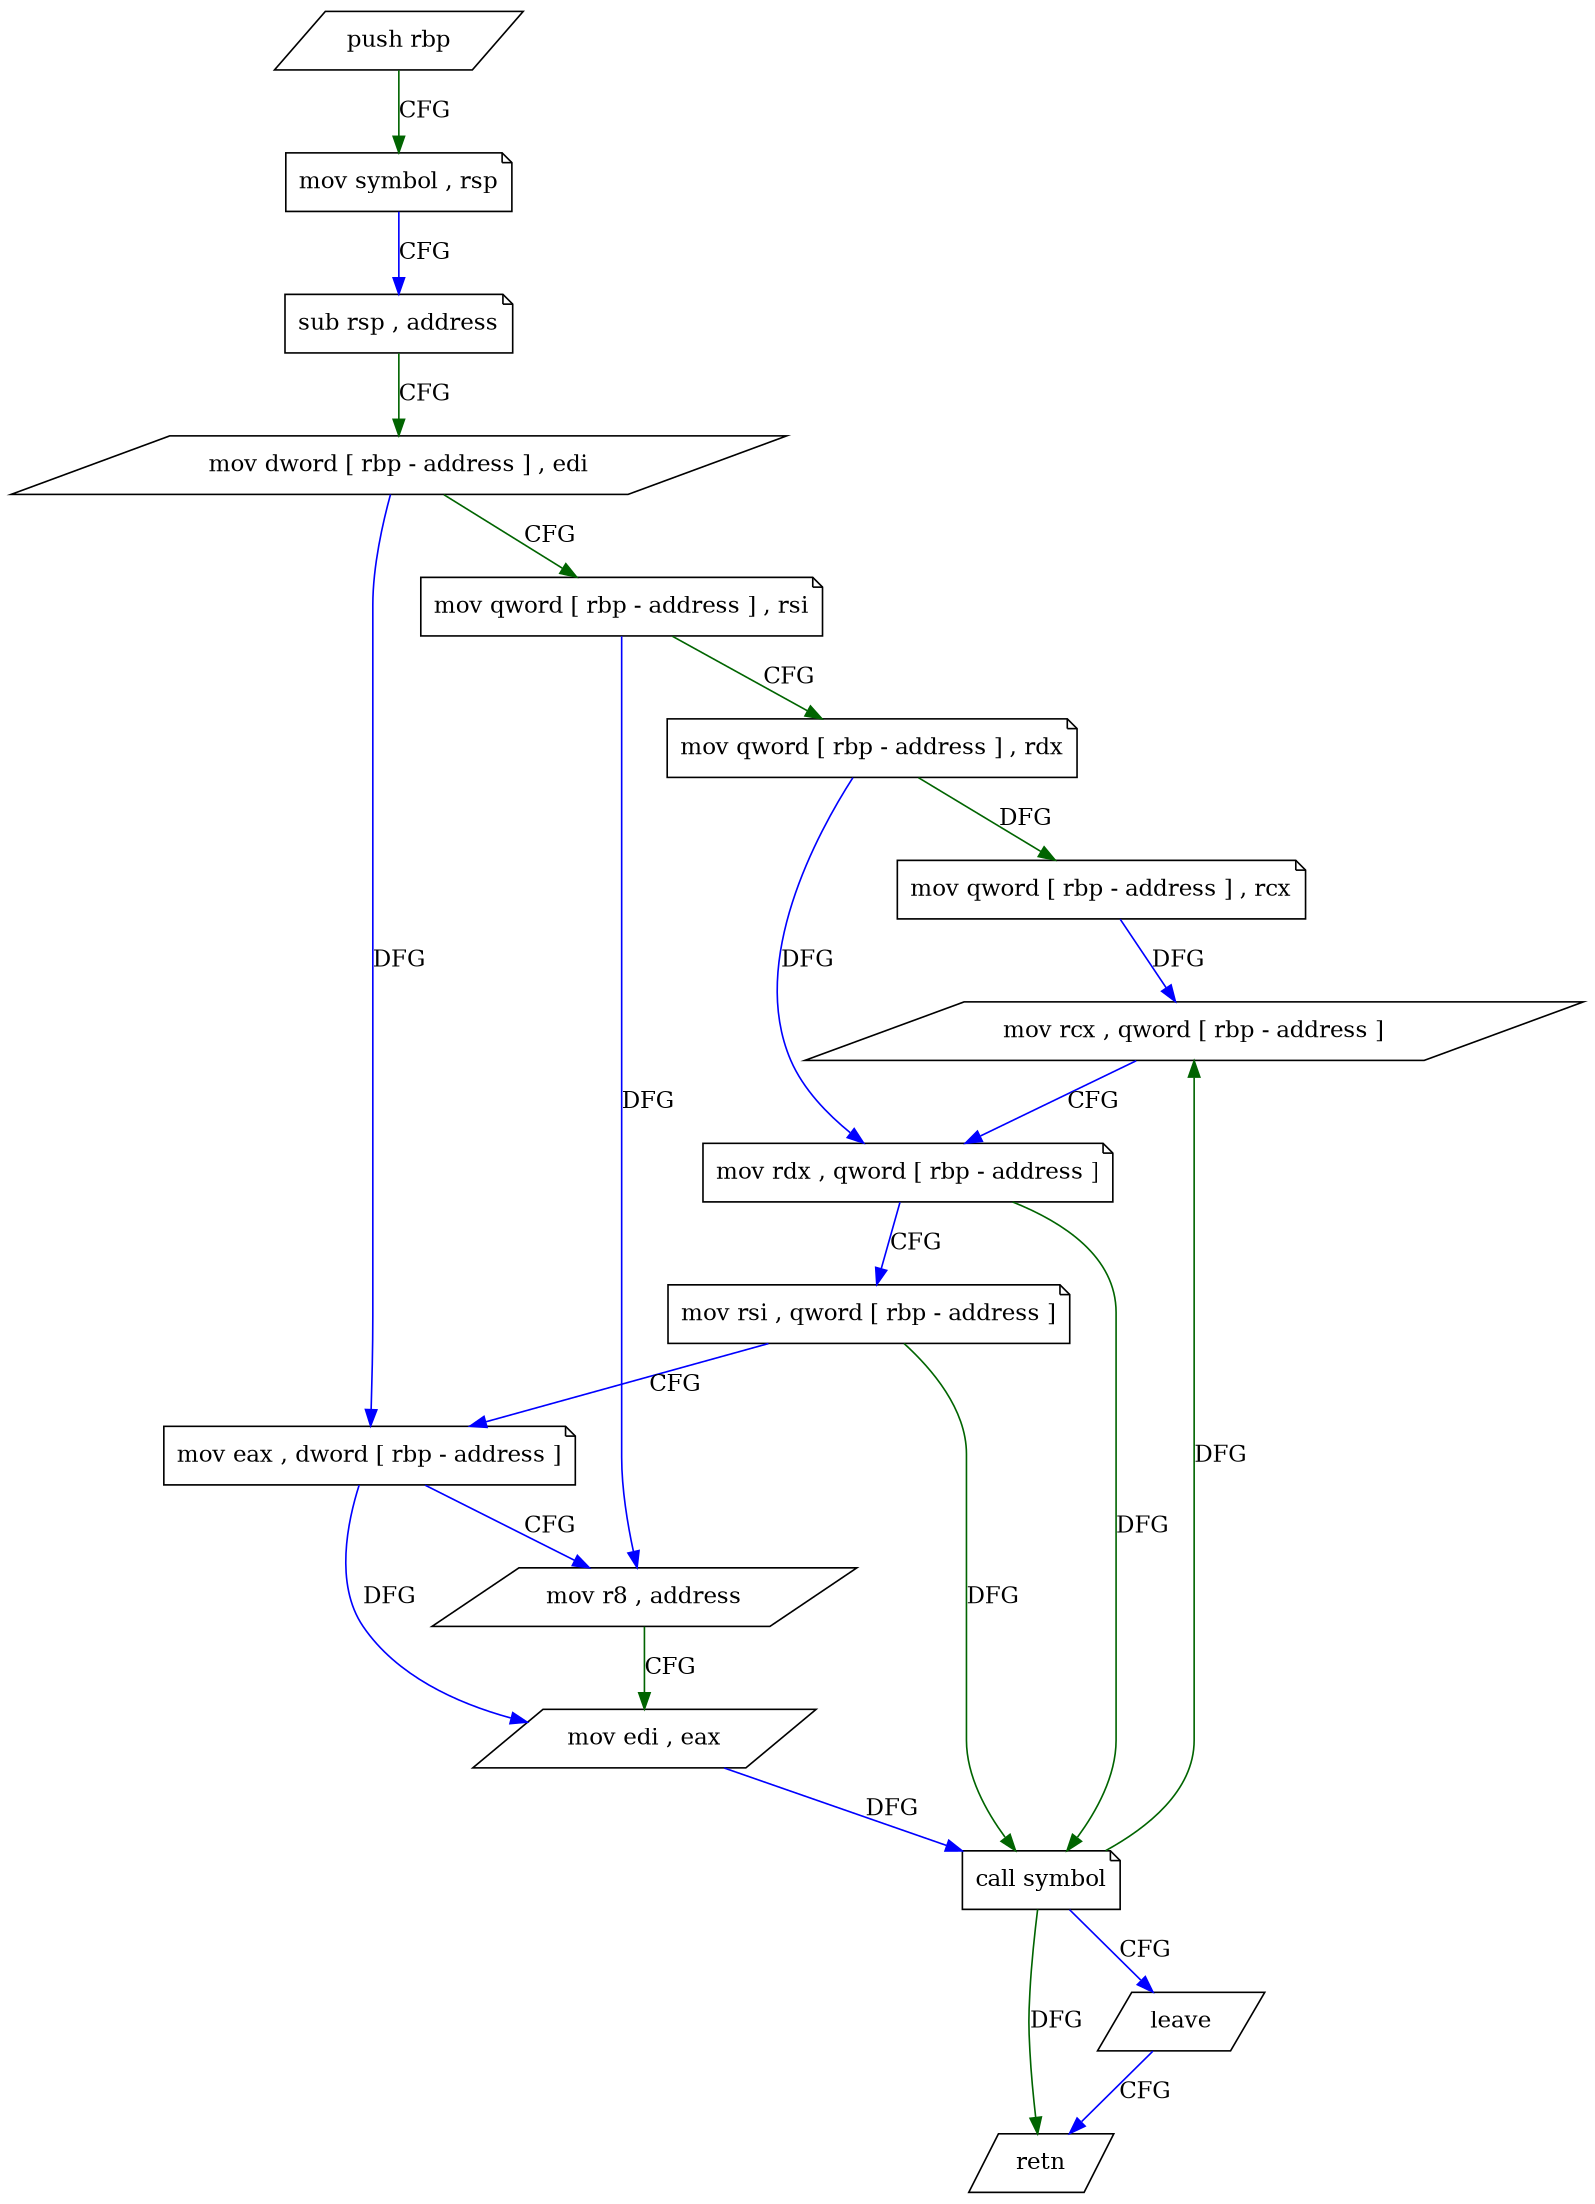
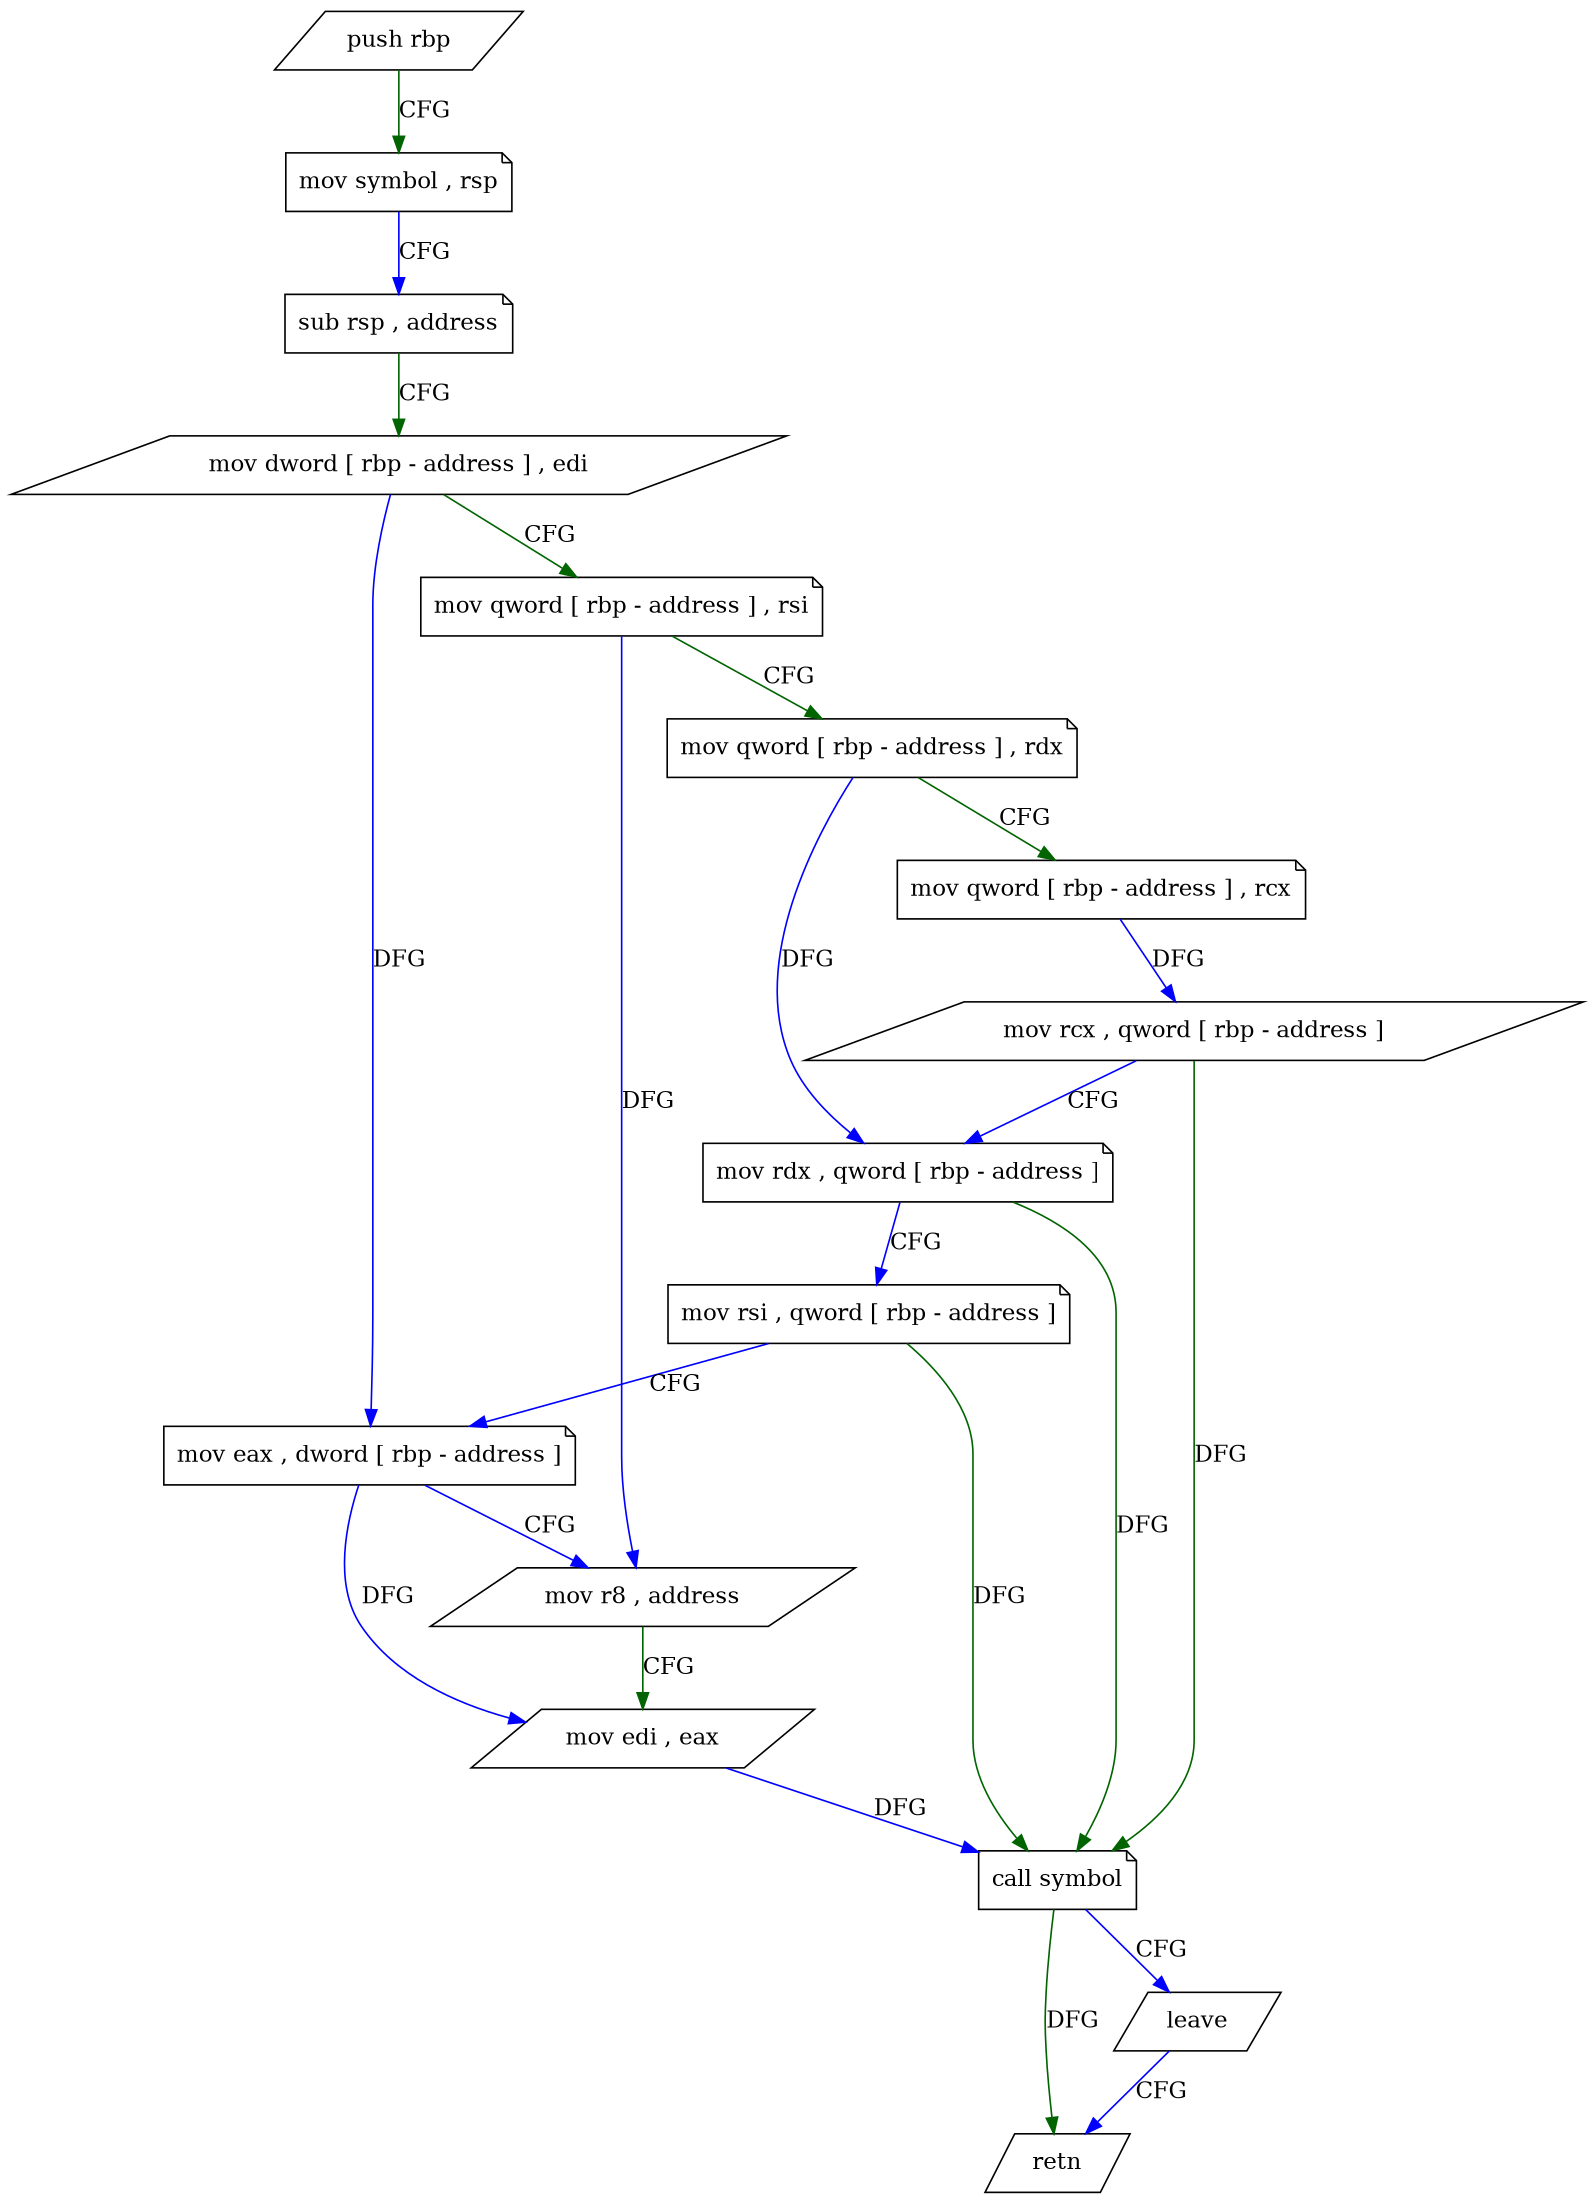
(1026, 819) -> (1025, 819)
(1194, 1483) -> (1194, 1464)
